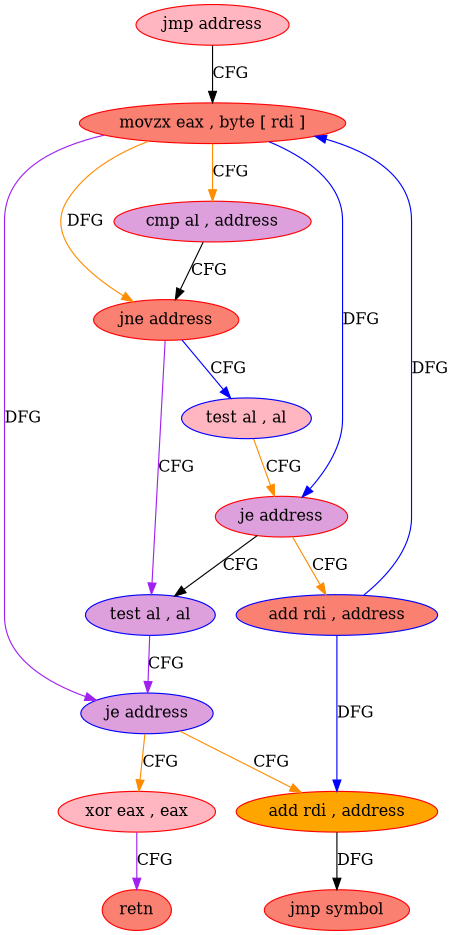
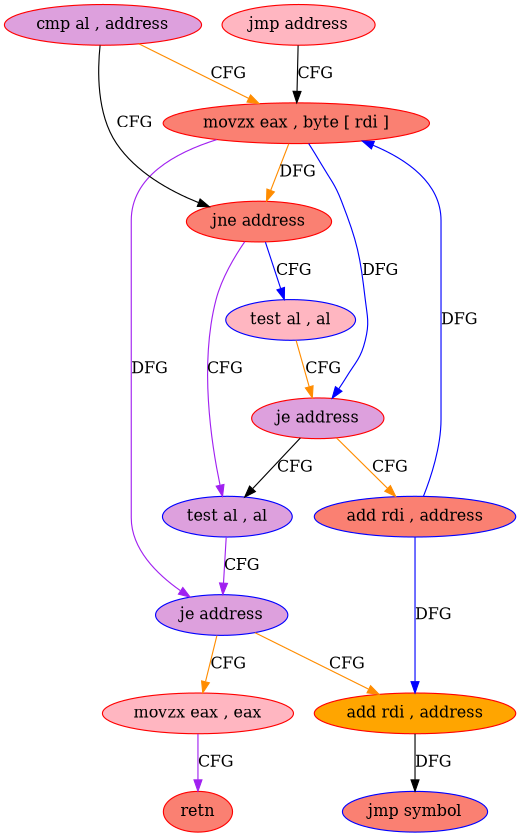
(213, 167) -> (194, 71)
(137, 812) -> (198, 713)
(337, 910) -> (415, 812)
